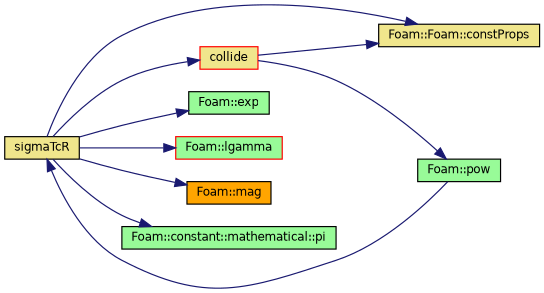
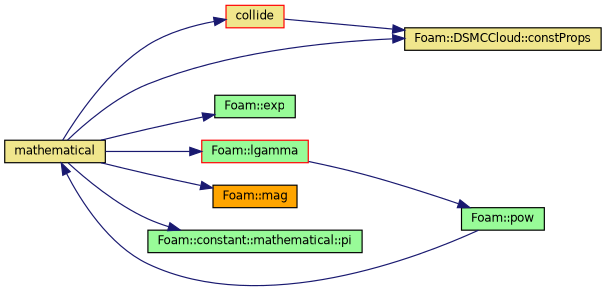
(459, 35) -> (503, 39)
(355, 90) -> (384, 180)
(42, 148) -> (55, 151)
